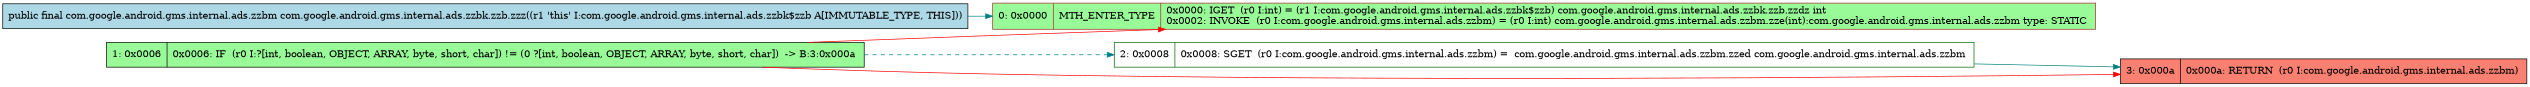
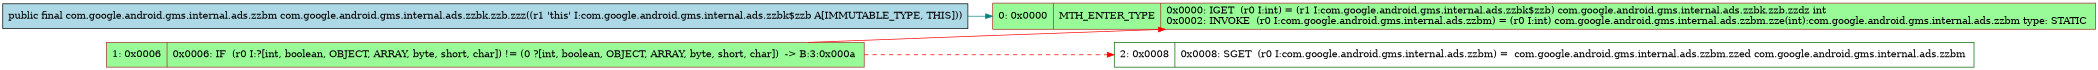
(485, 55) -> (485, 55)
(986, 55) -> (986, 55)
(2324, 71) -> none
